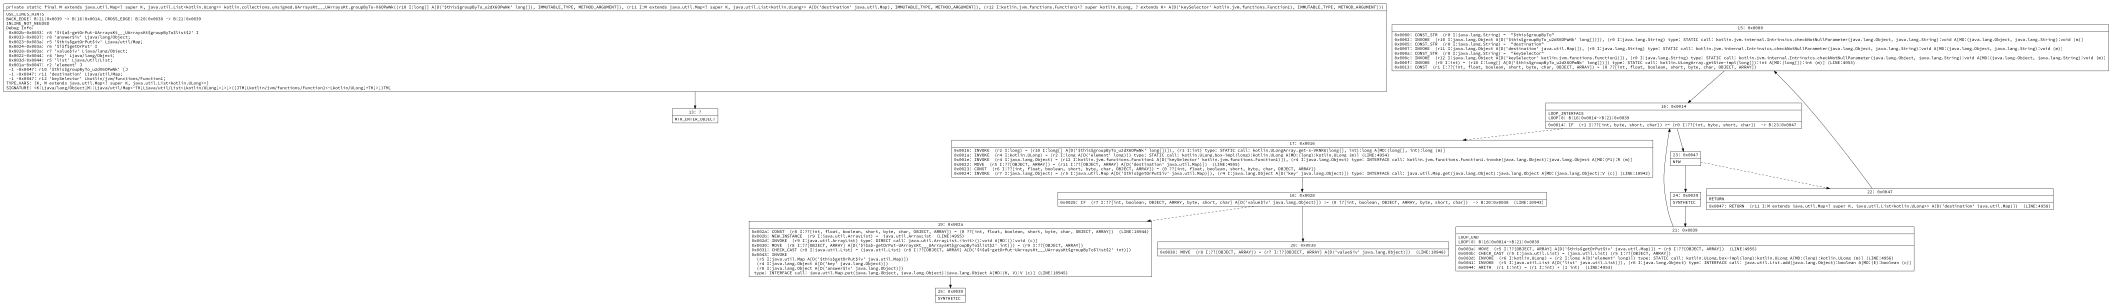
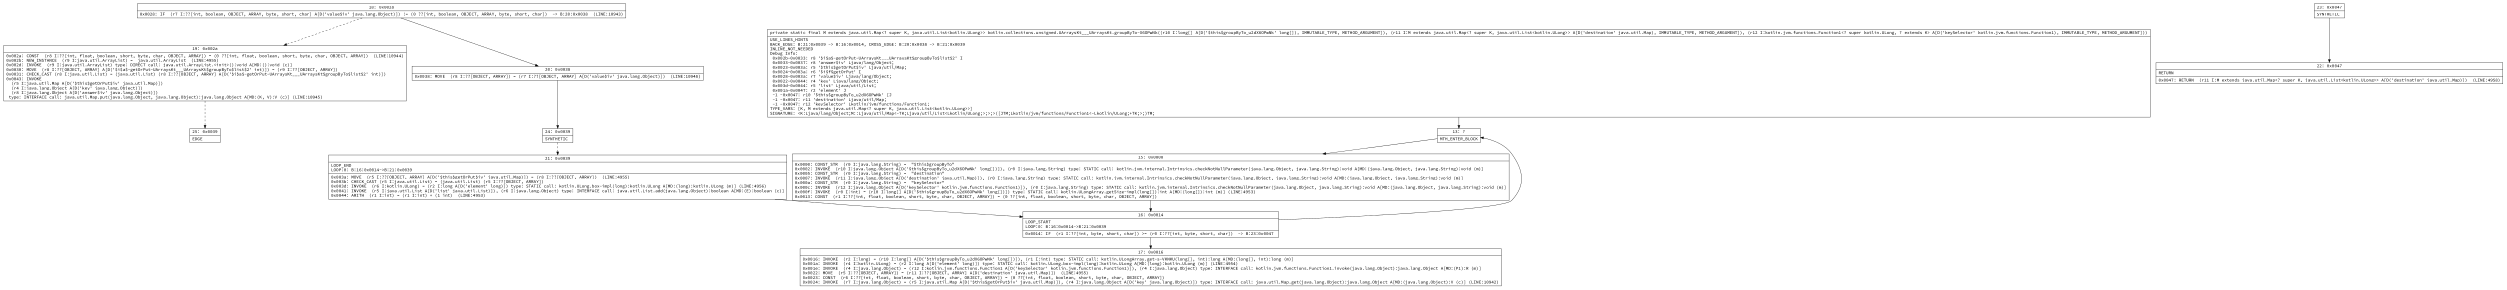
(1566, 113) -> (1038, 222)
(695, 119) -> (1459, 139)
(1826, 129) -> (1382, 146)
(1514, 134) -> (1151, 242)
(1680, 139) -> (1438, 211)
(1677, 162) -> (2328, 14)
(1764, 175) -> (2329, 39)
(1686, 177) -> (558, 103)
(1302, 183) -> none
(1685, 215) -> (558, 147)
(950, 281) -> (205, 113)
(949, 299) -> (198, 139)
